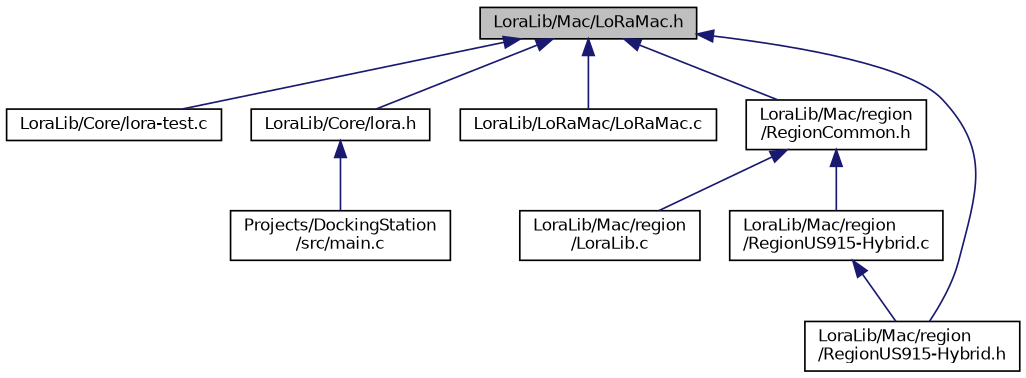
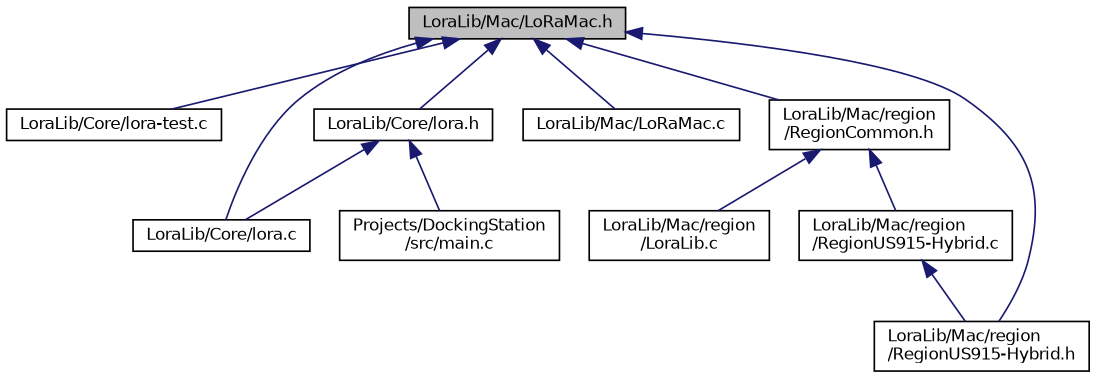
(588, 125) -> (631, 125)
none -> (221, 236)
